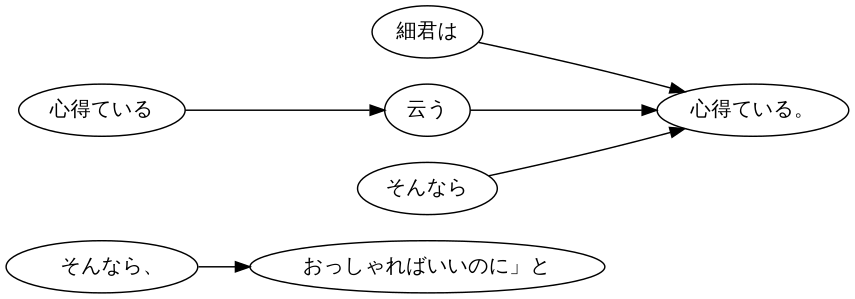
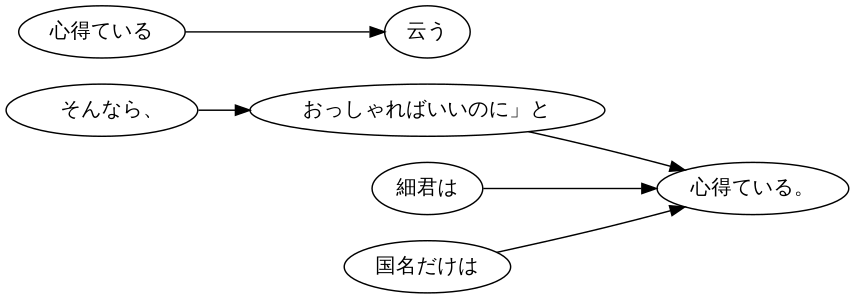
(556, 110) -> (600, 148)
(427, 189) -> (427, 267)
